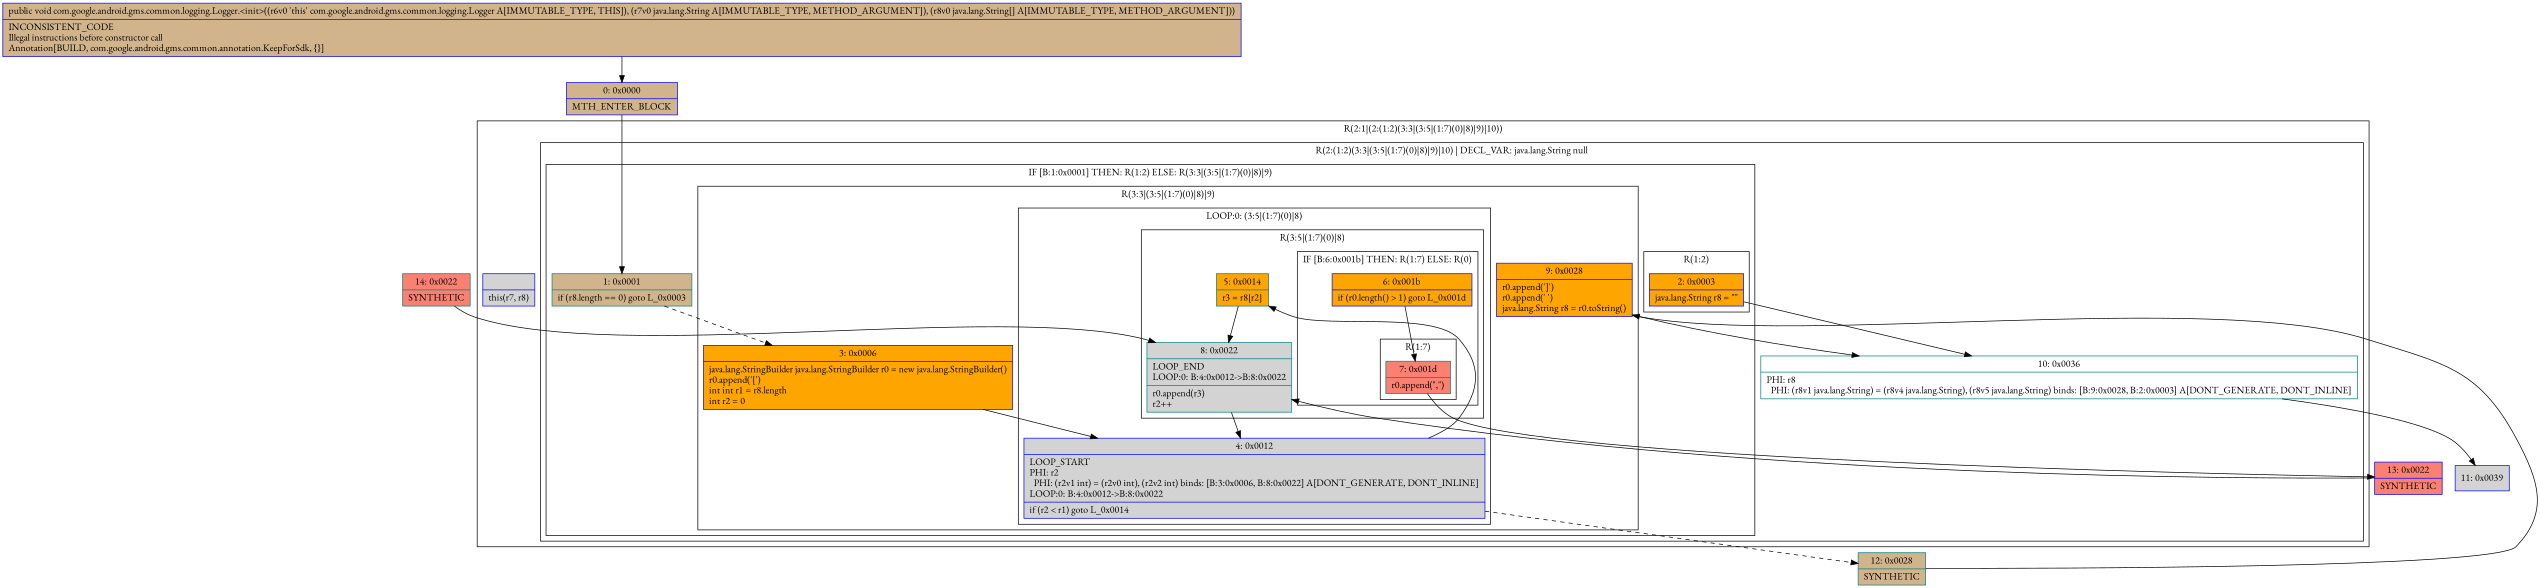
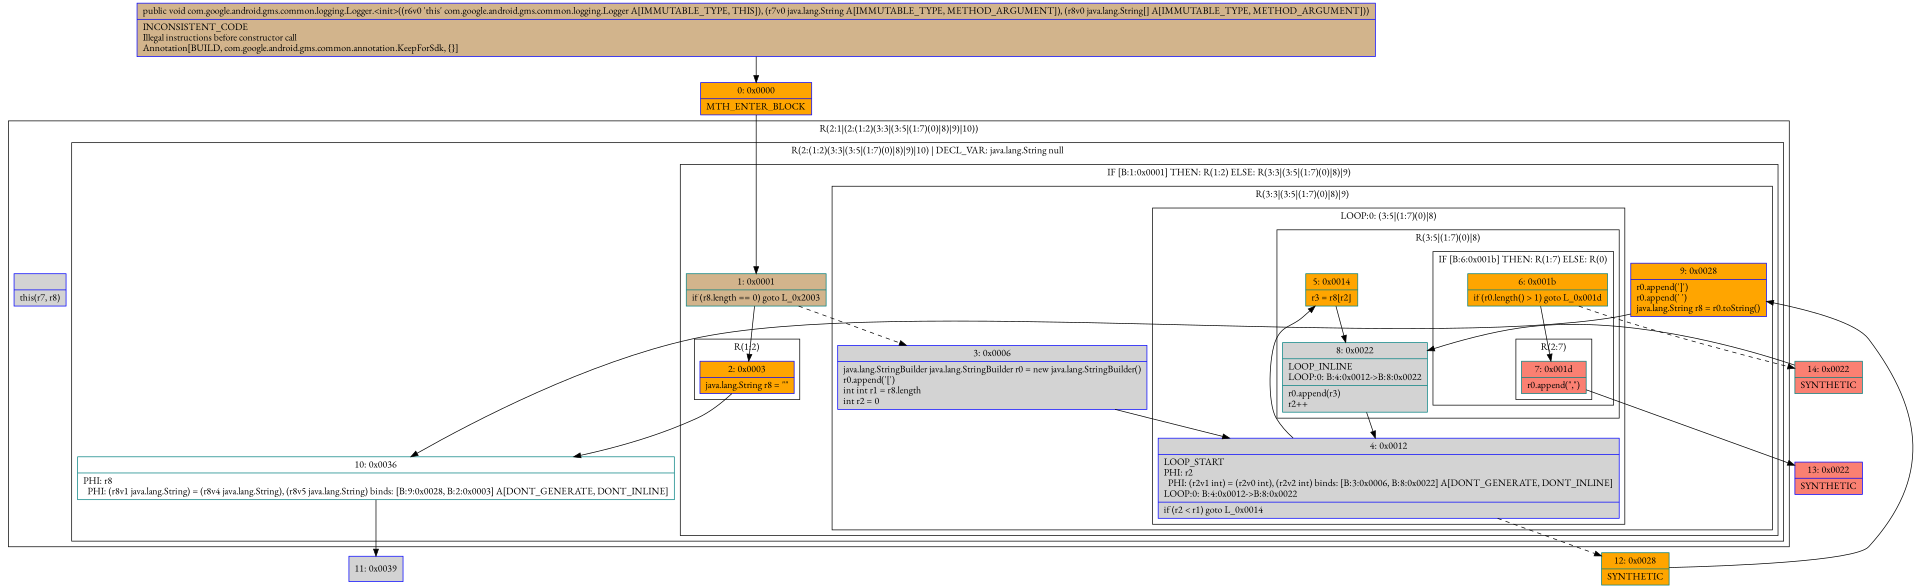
(622, 99) -> (756, 99)
(1402, 290) -> (1538, 290)
(622, 298) -> (756, 298)
none -> (752, 325)
none -> (1709, 346)
(1418, 347) -> (1554, 347)
(1179, 366) -> (1321, 366)
(858, 377) -> (992, 377)
(1835, 464) -> none
(1892, 569) -> (1635, 569)
